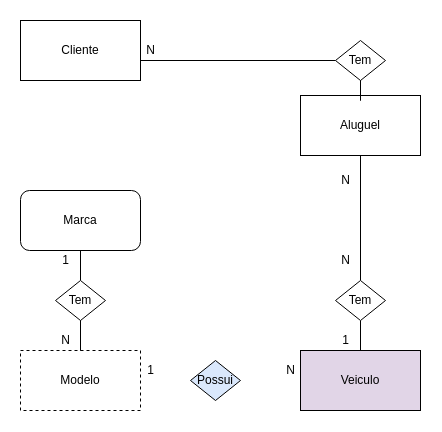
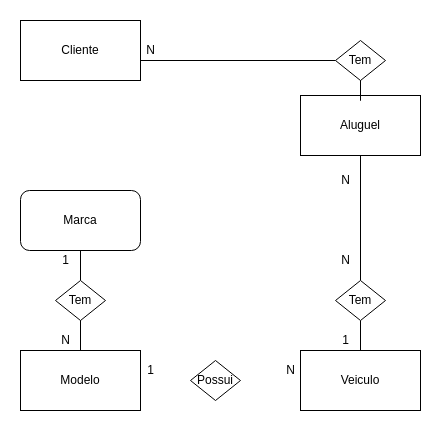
(81, 381) -> (81, 381)
(216, 381) -> (216, 381)
(361, 381) -> (361, 381)
